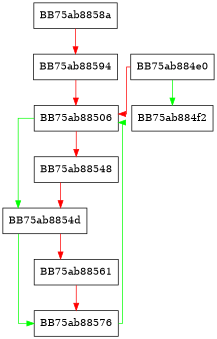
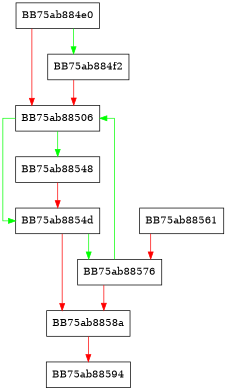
(76, 89) -> (74, 89)
(76, 140) -> (58, 140)
(61, 243) -> (62, 269)
none -> (104, 294)
